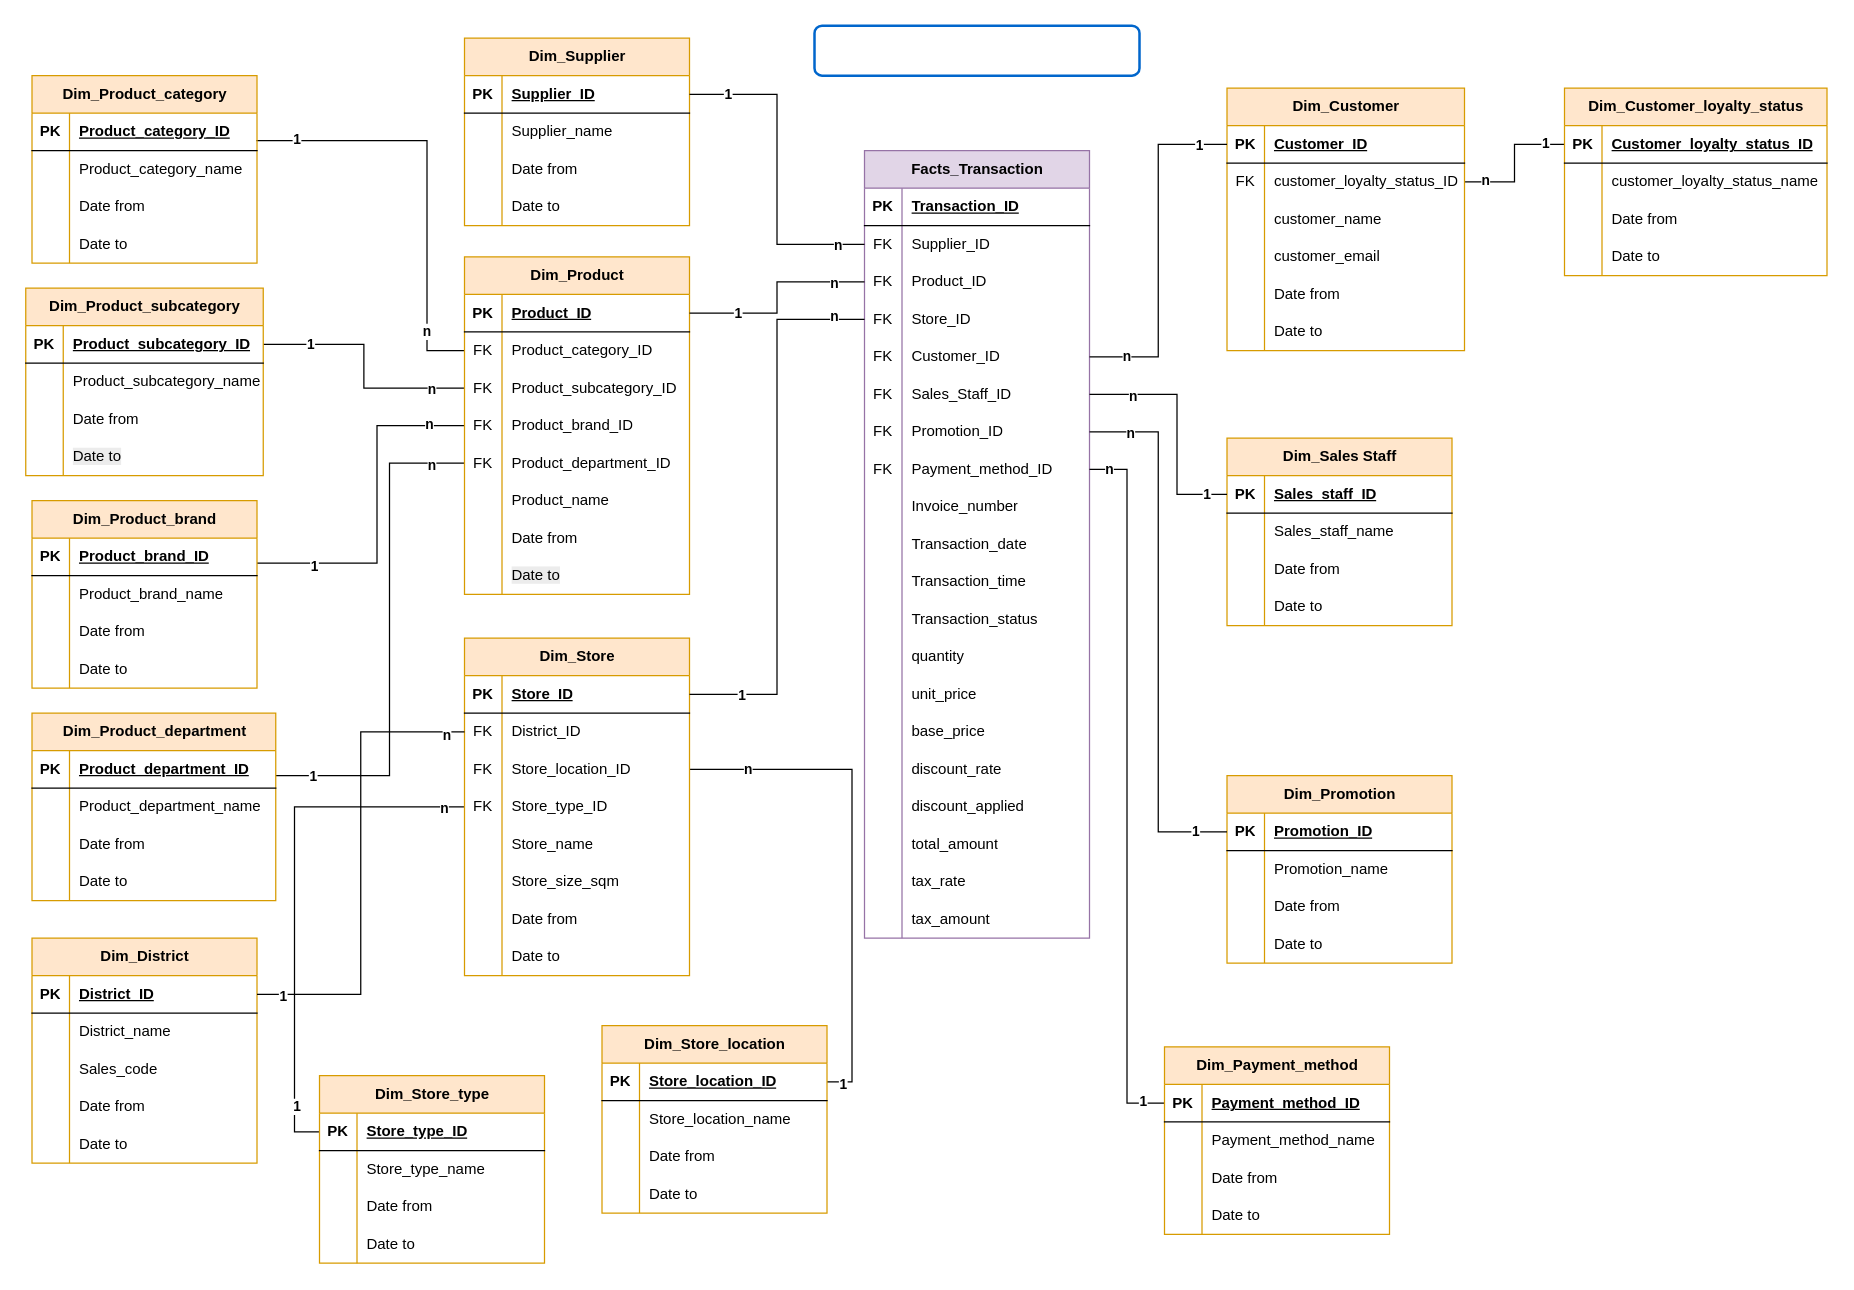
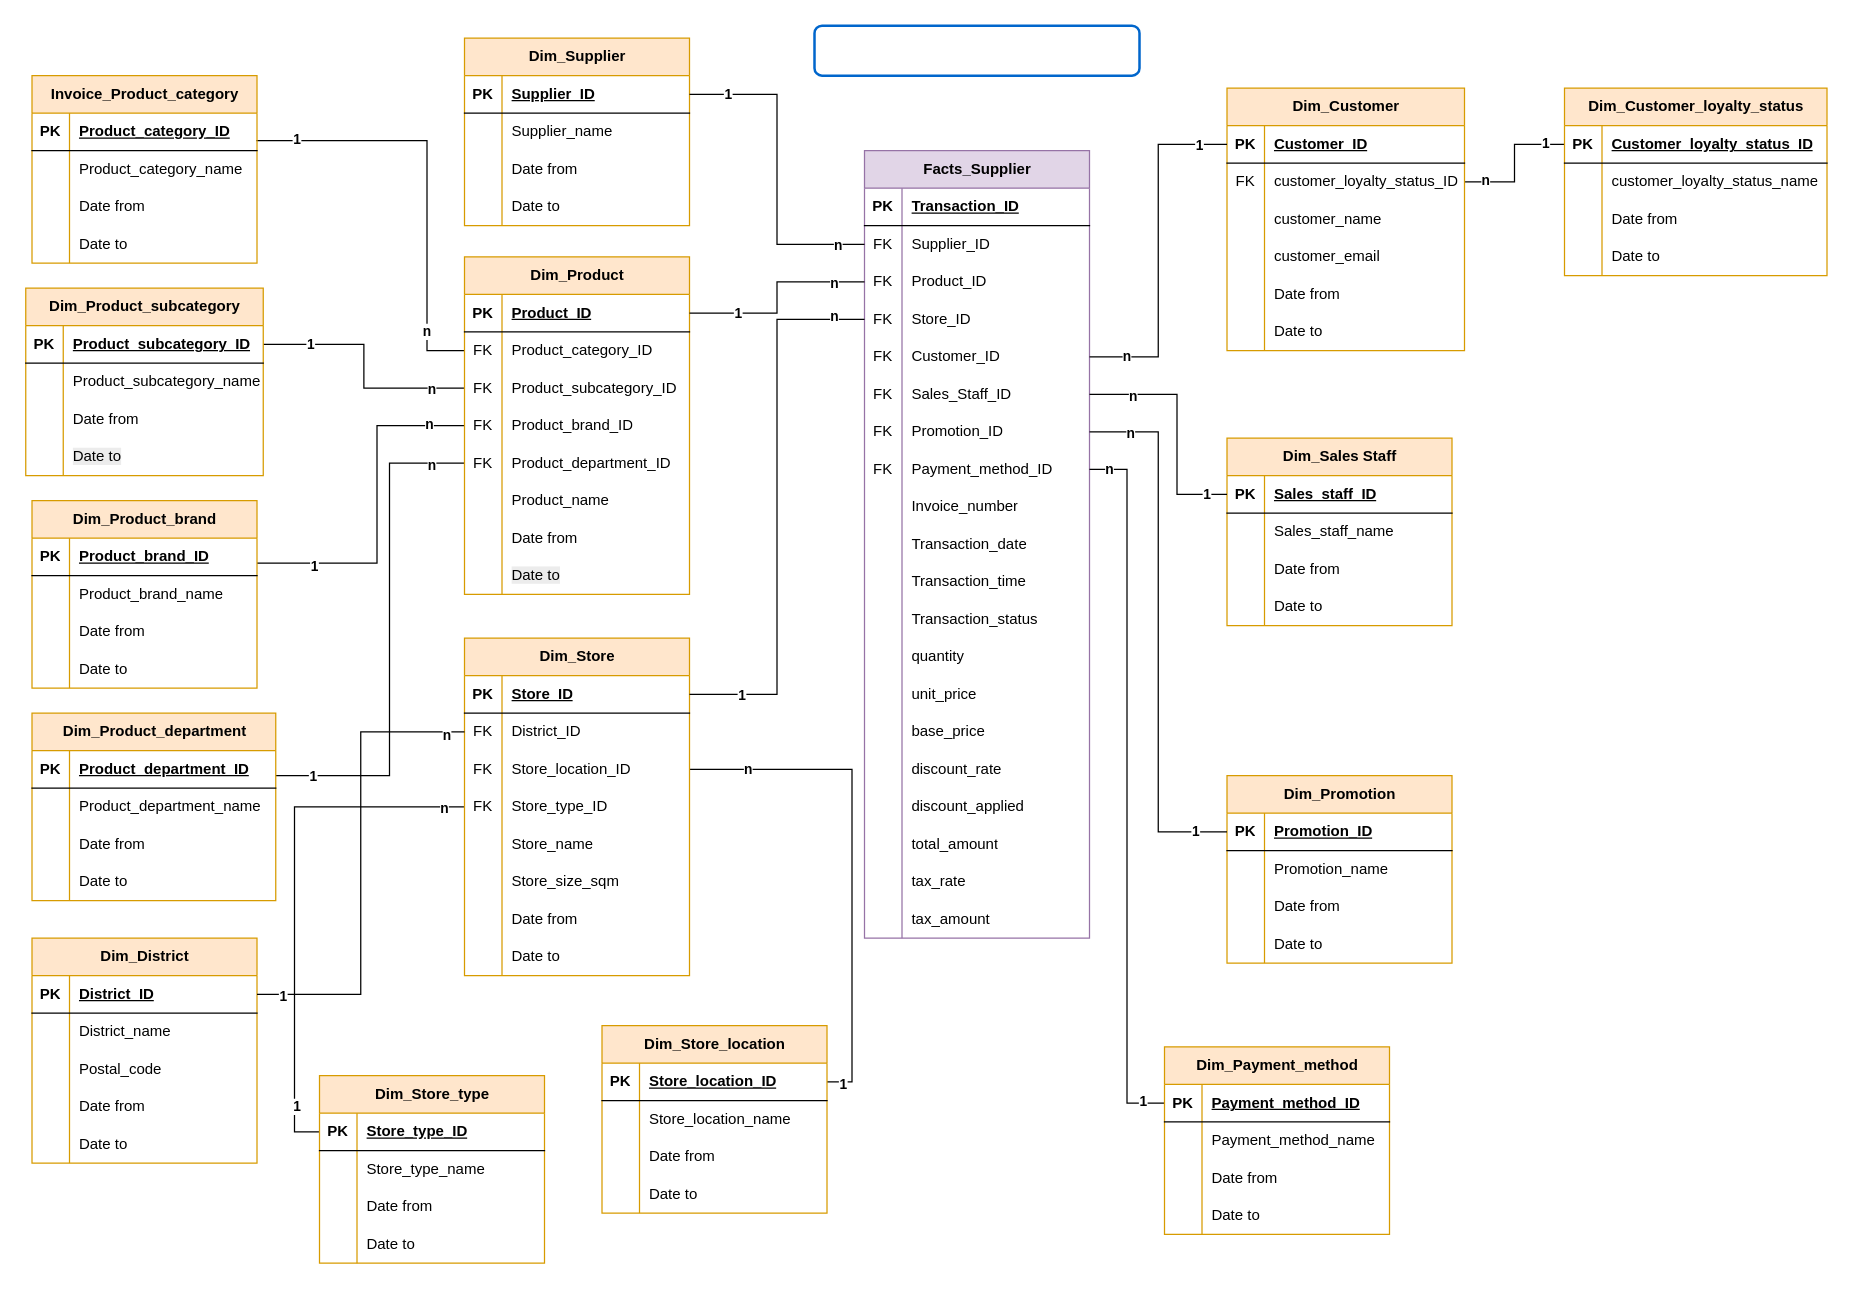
(145, 94) -> (145, 94)
(978, 169) -> (978, 169)
(119, 1069) -> (124, 1069)
